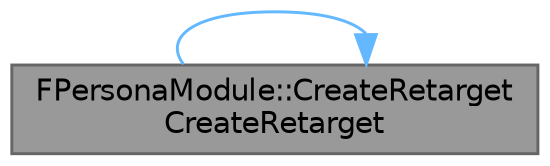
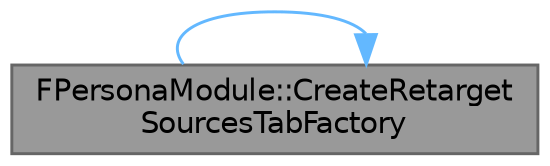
(275, 109) -> (275, 109)
